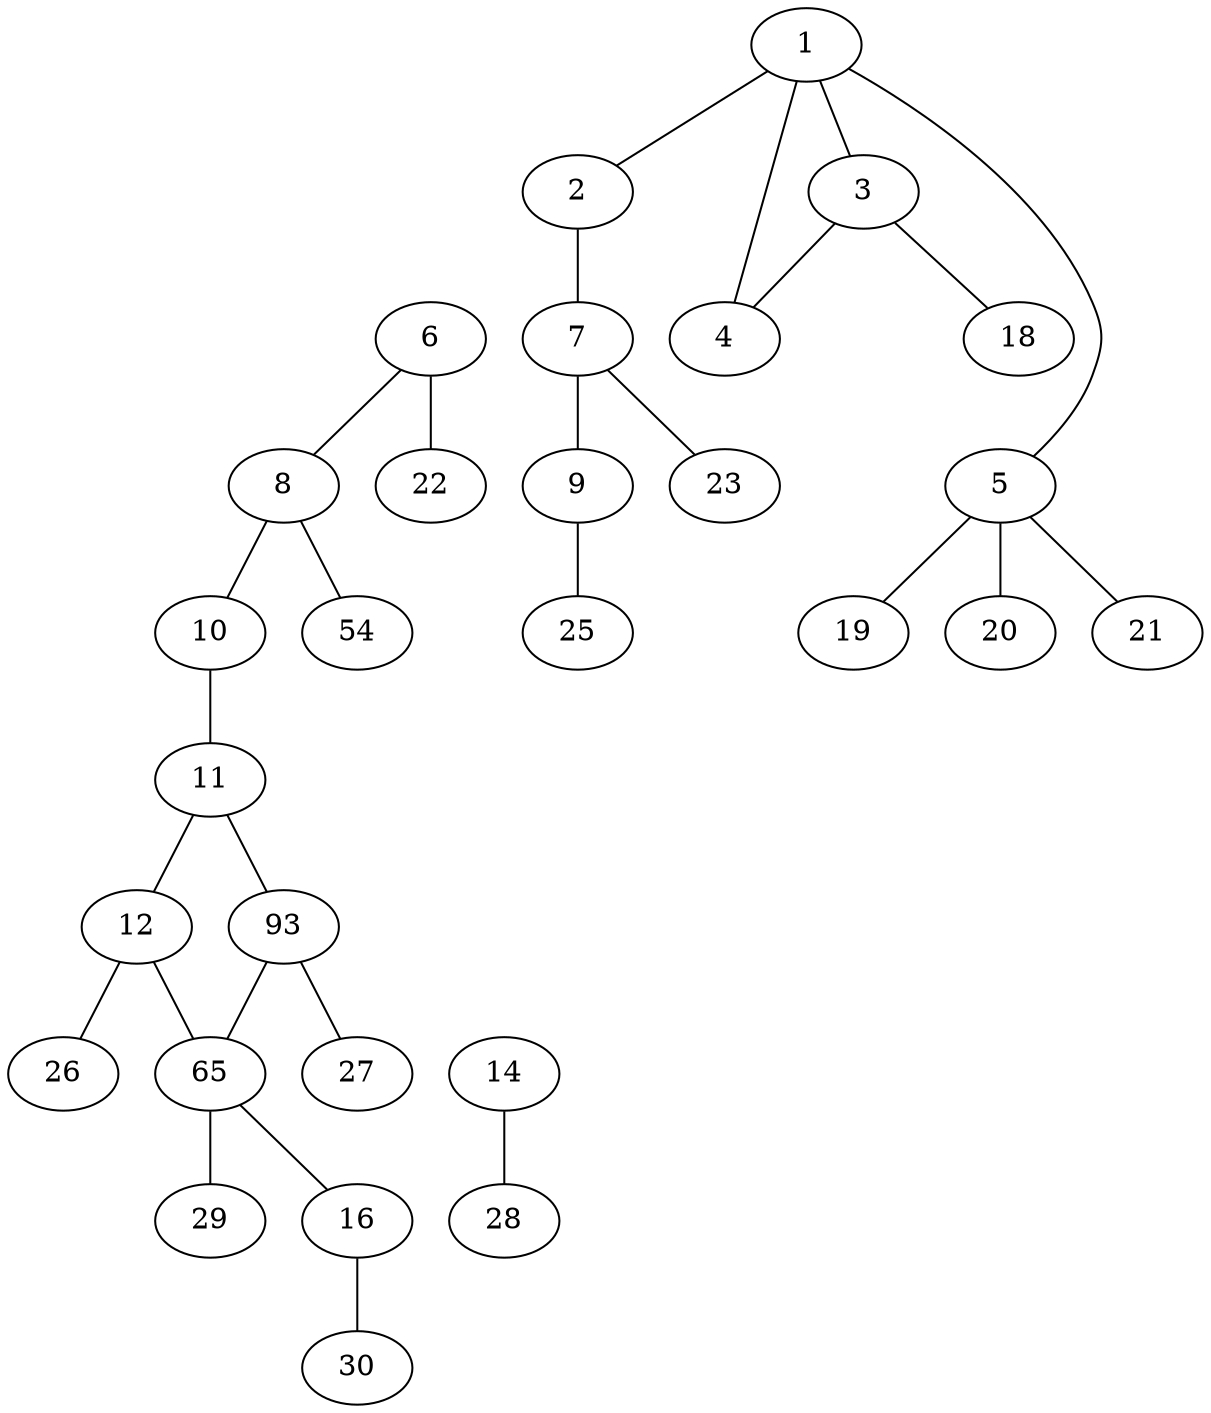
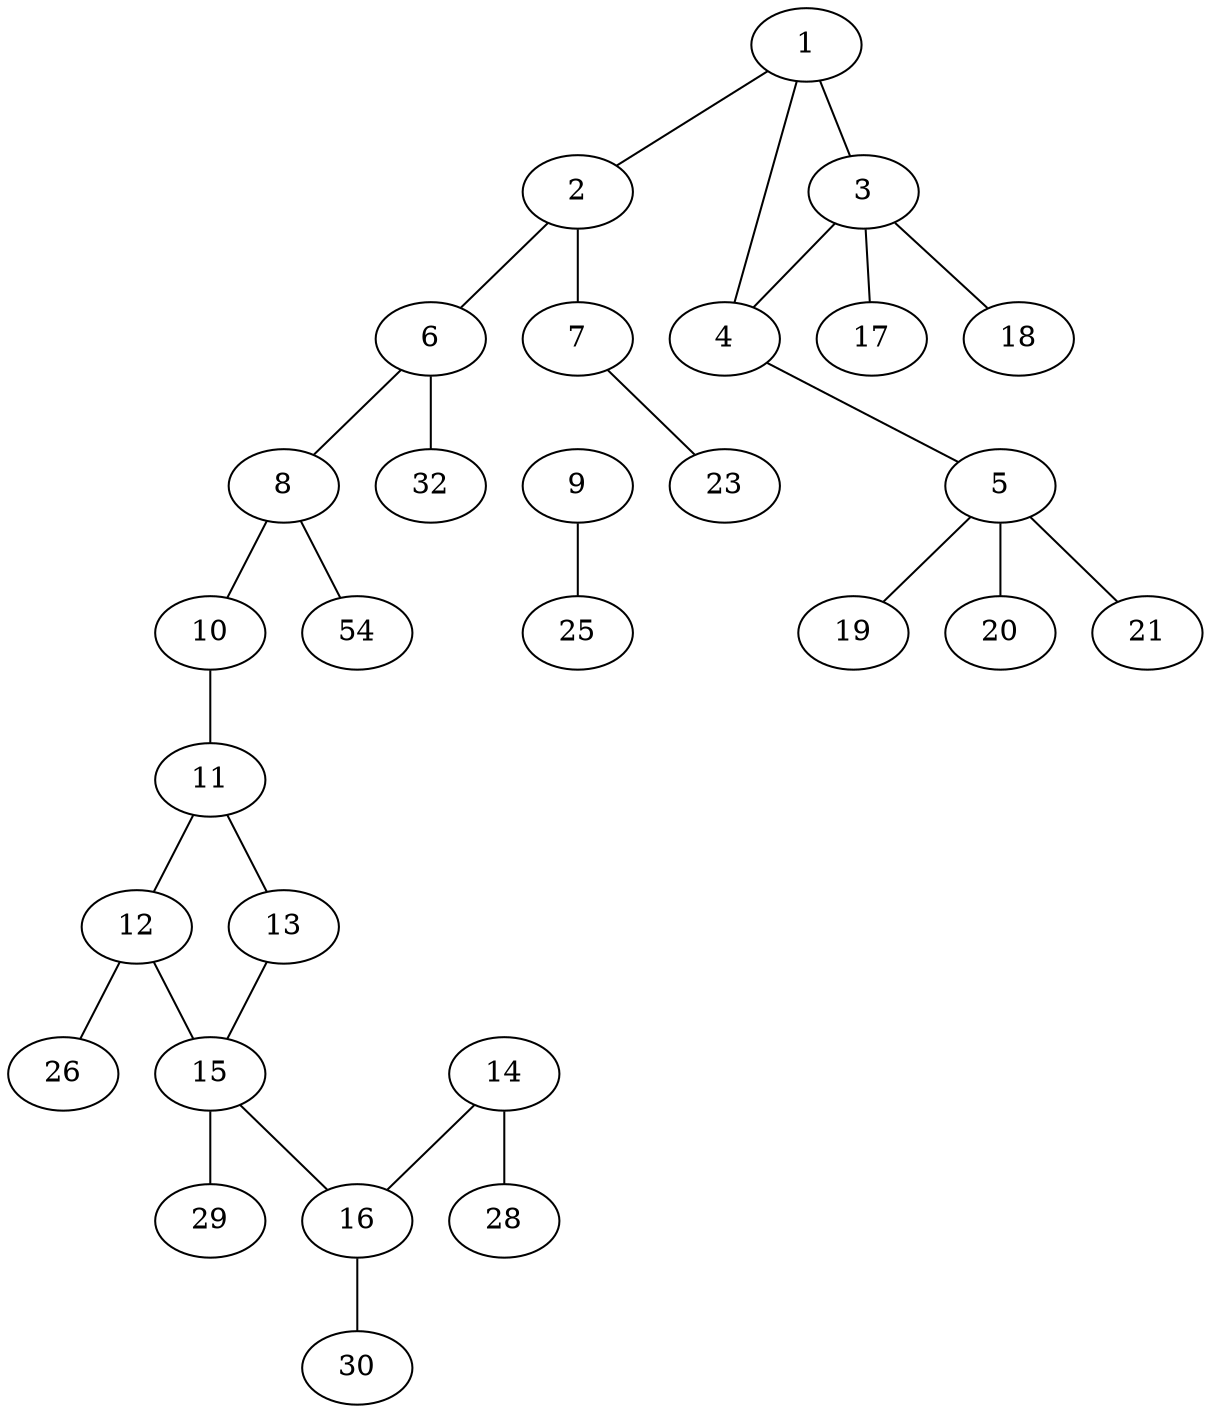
(1049, 232) -> (863, 413)
none -> (505, 265)
none -> (872, 339)
(578, 413) -> none
(431, 486) -> (431, 486)
(284, 927) -> (284, 927)
(210, 1074) -> (210, 1074)
(357, 1074) -> none
none -> (431, 1147)
